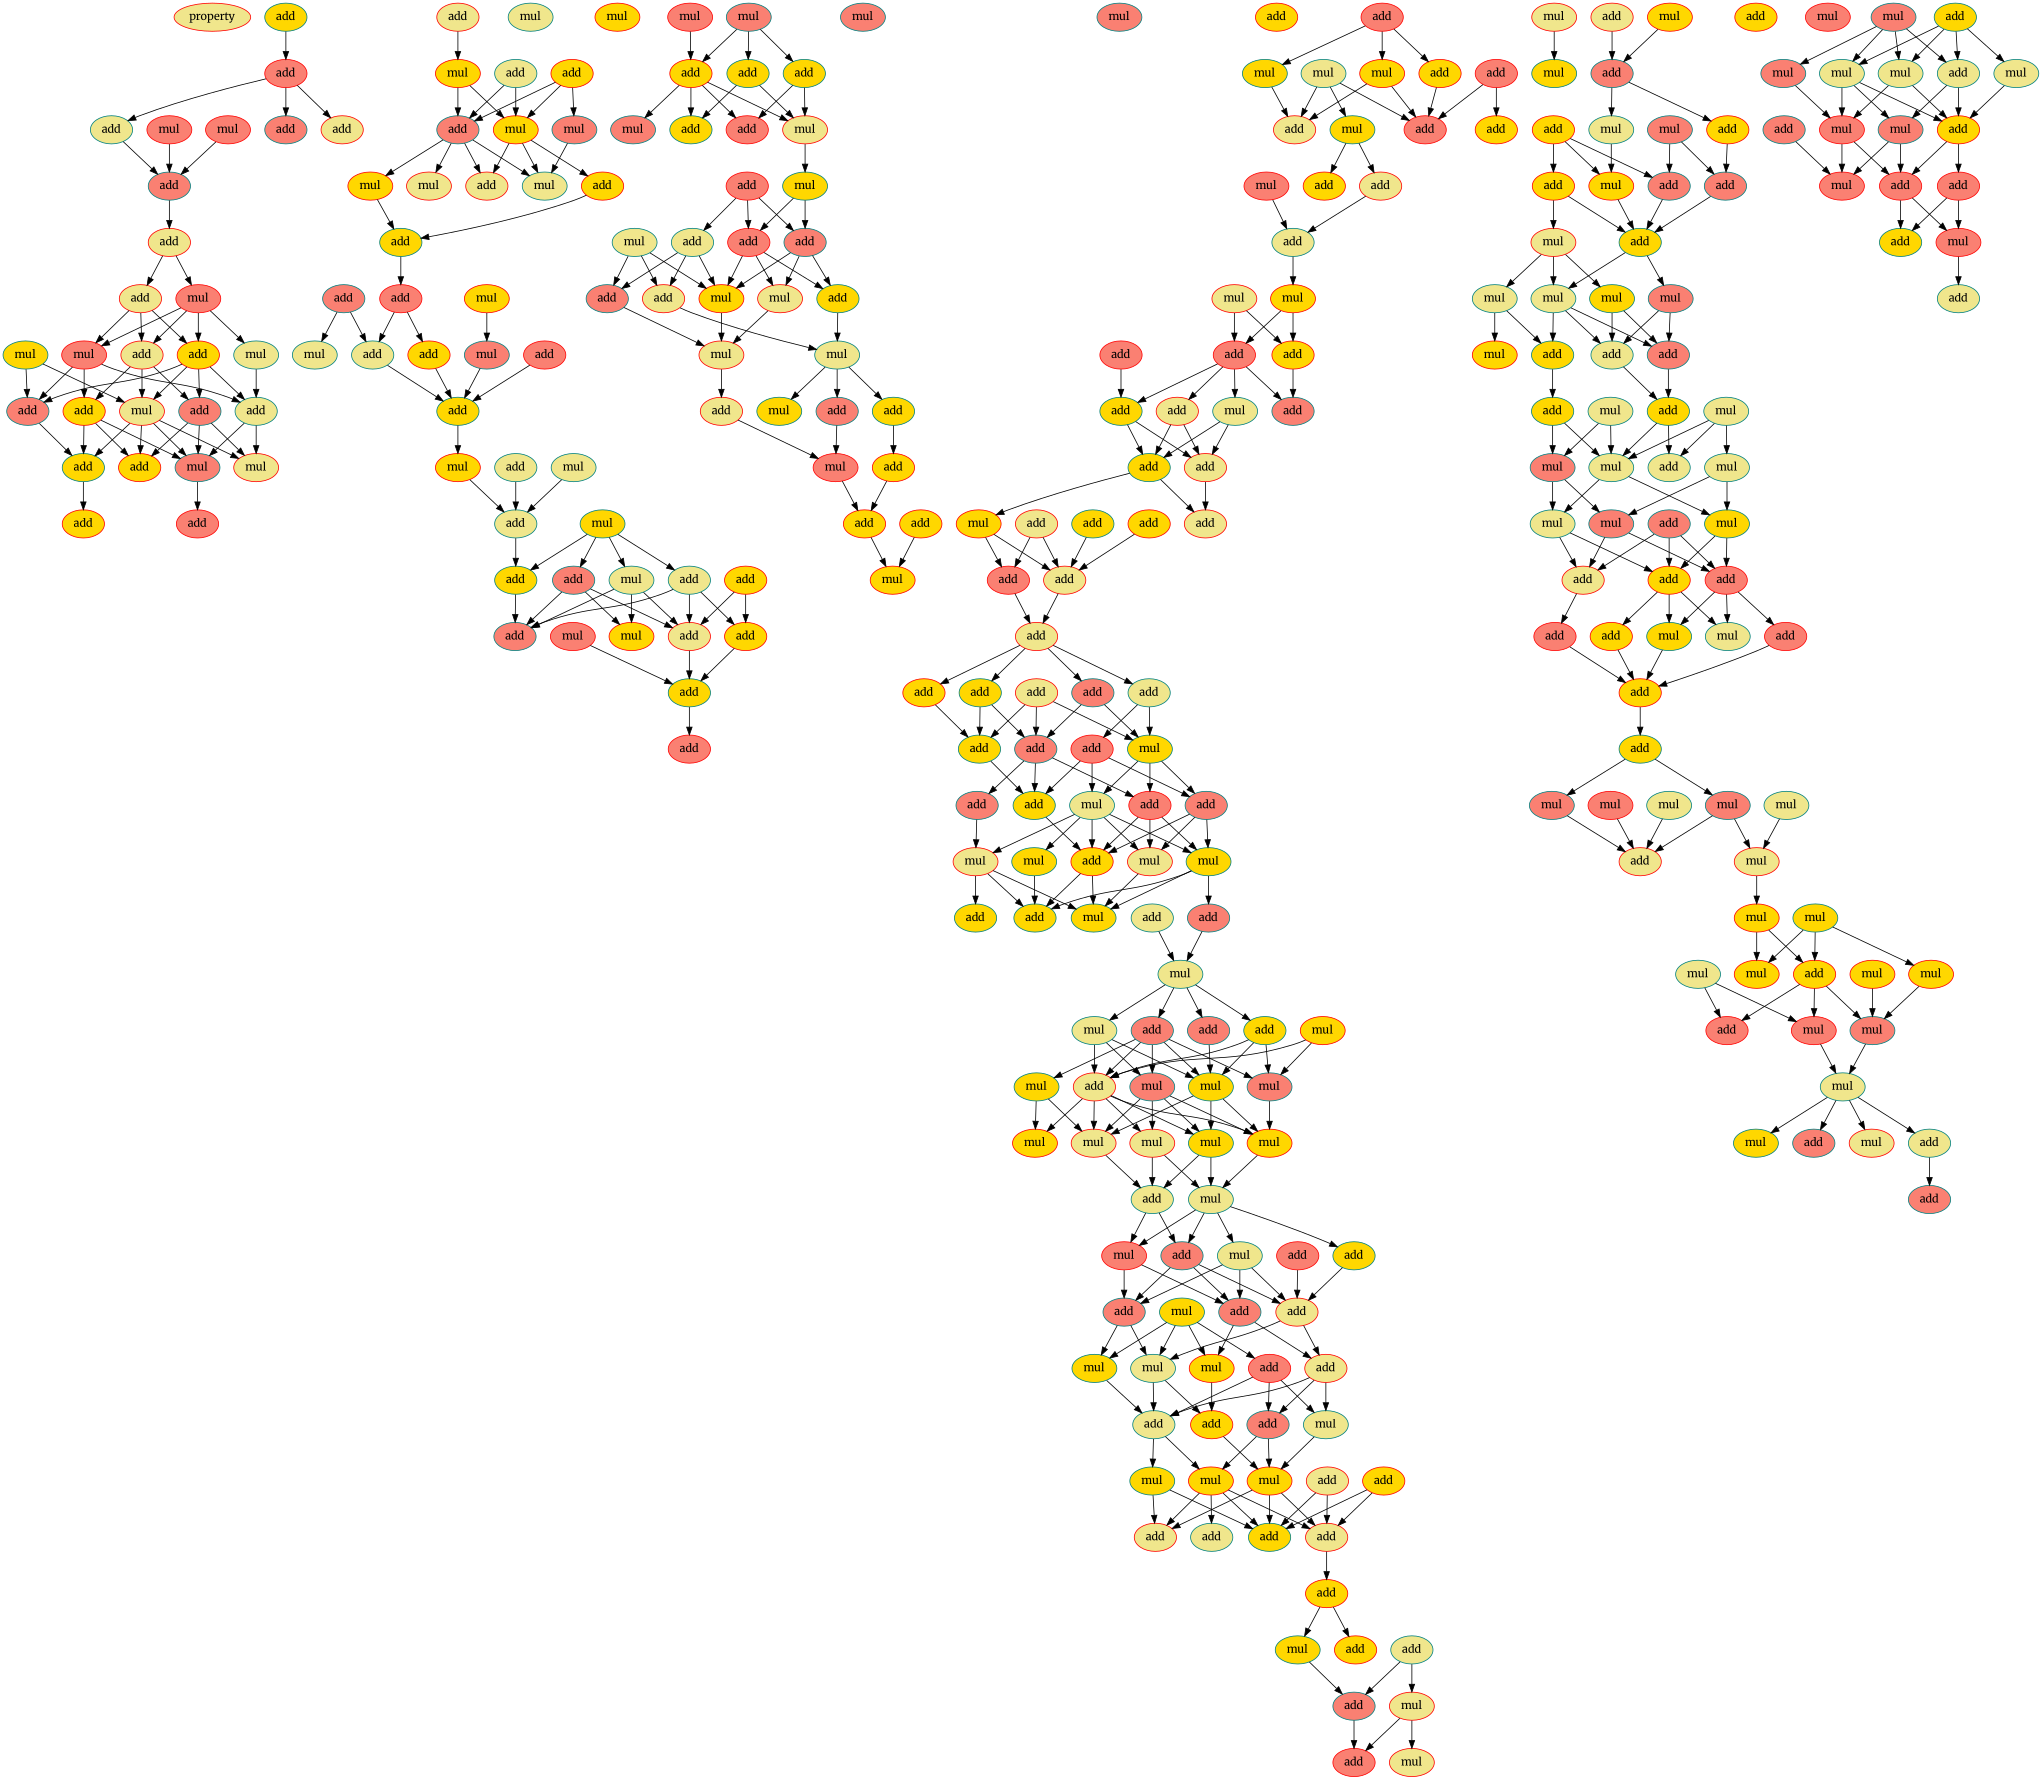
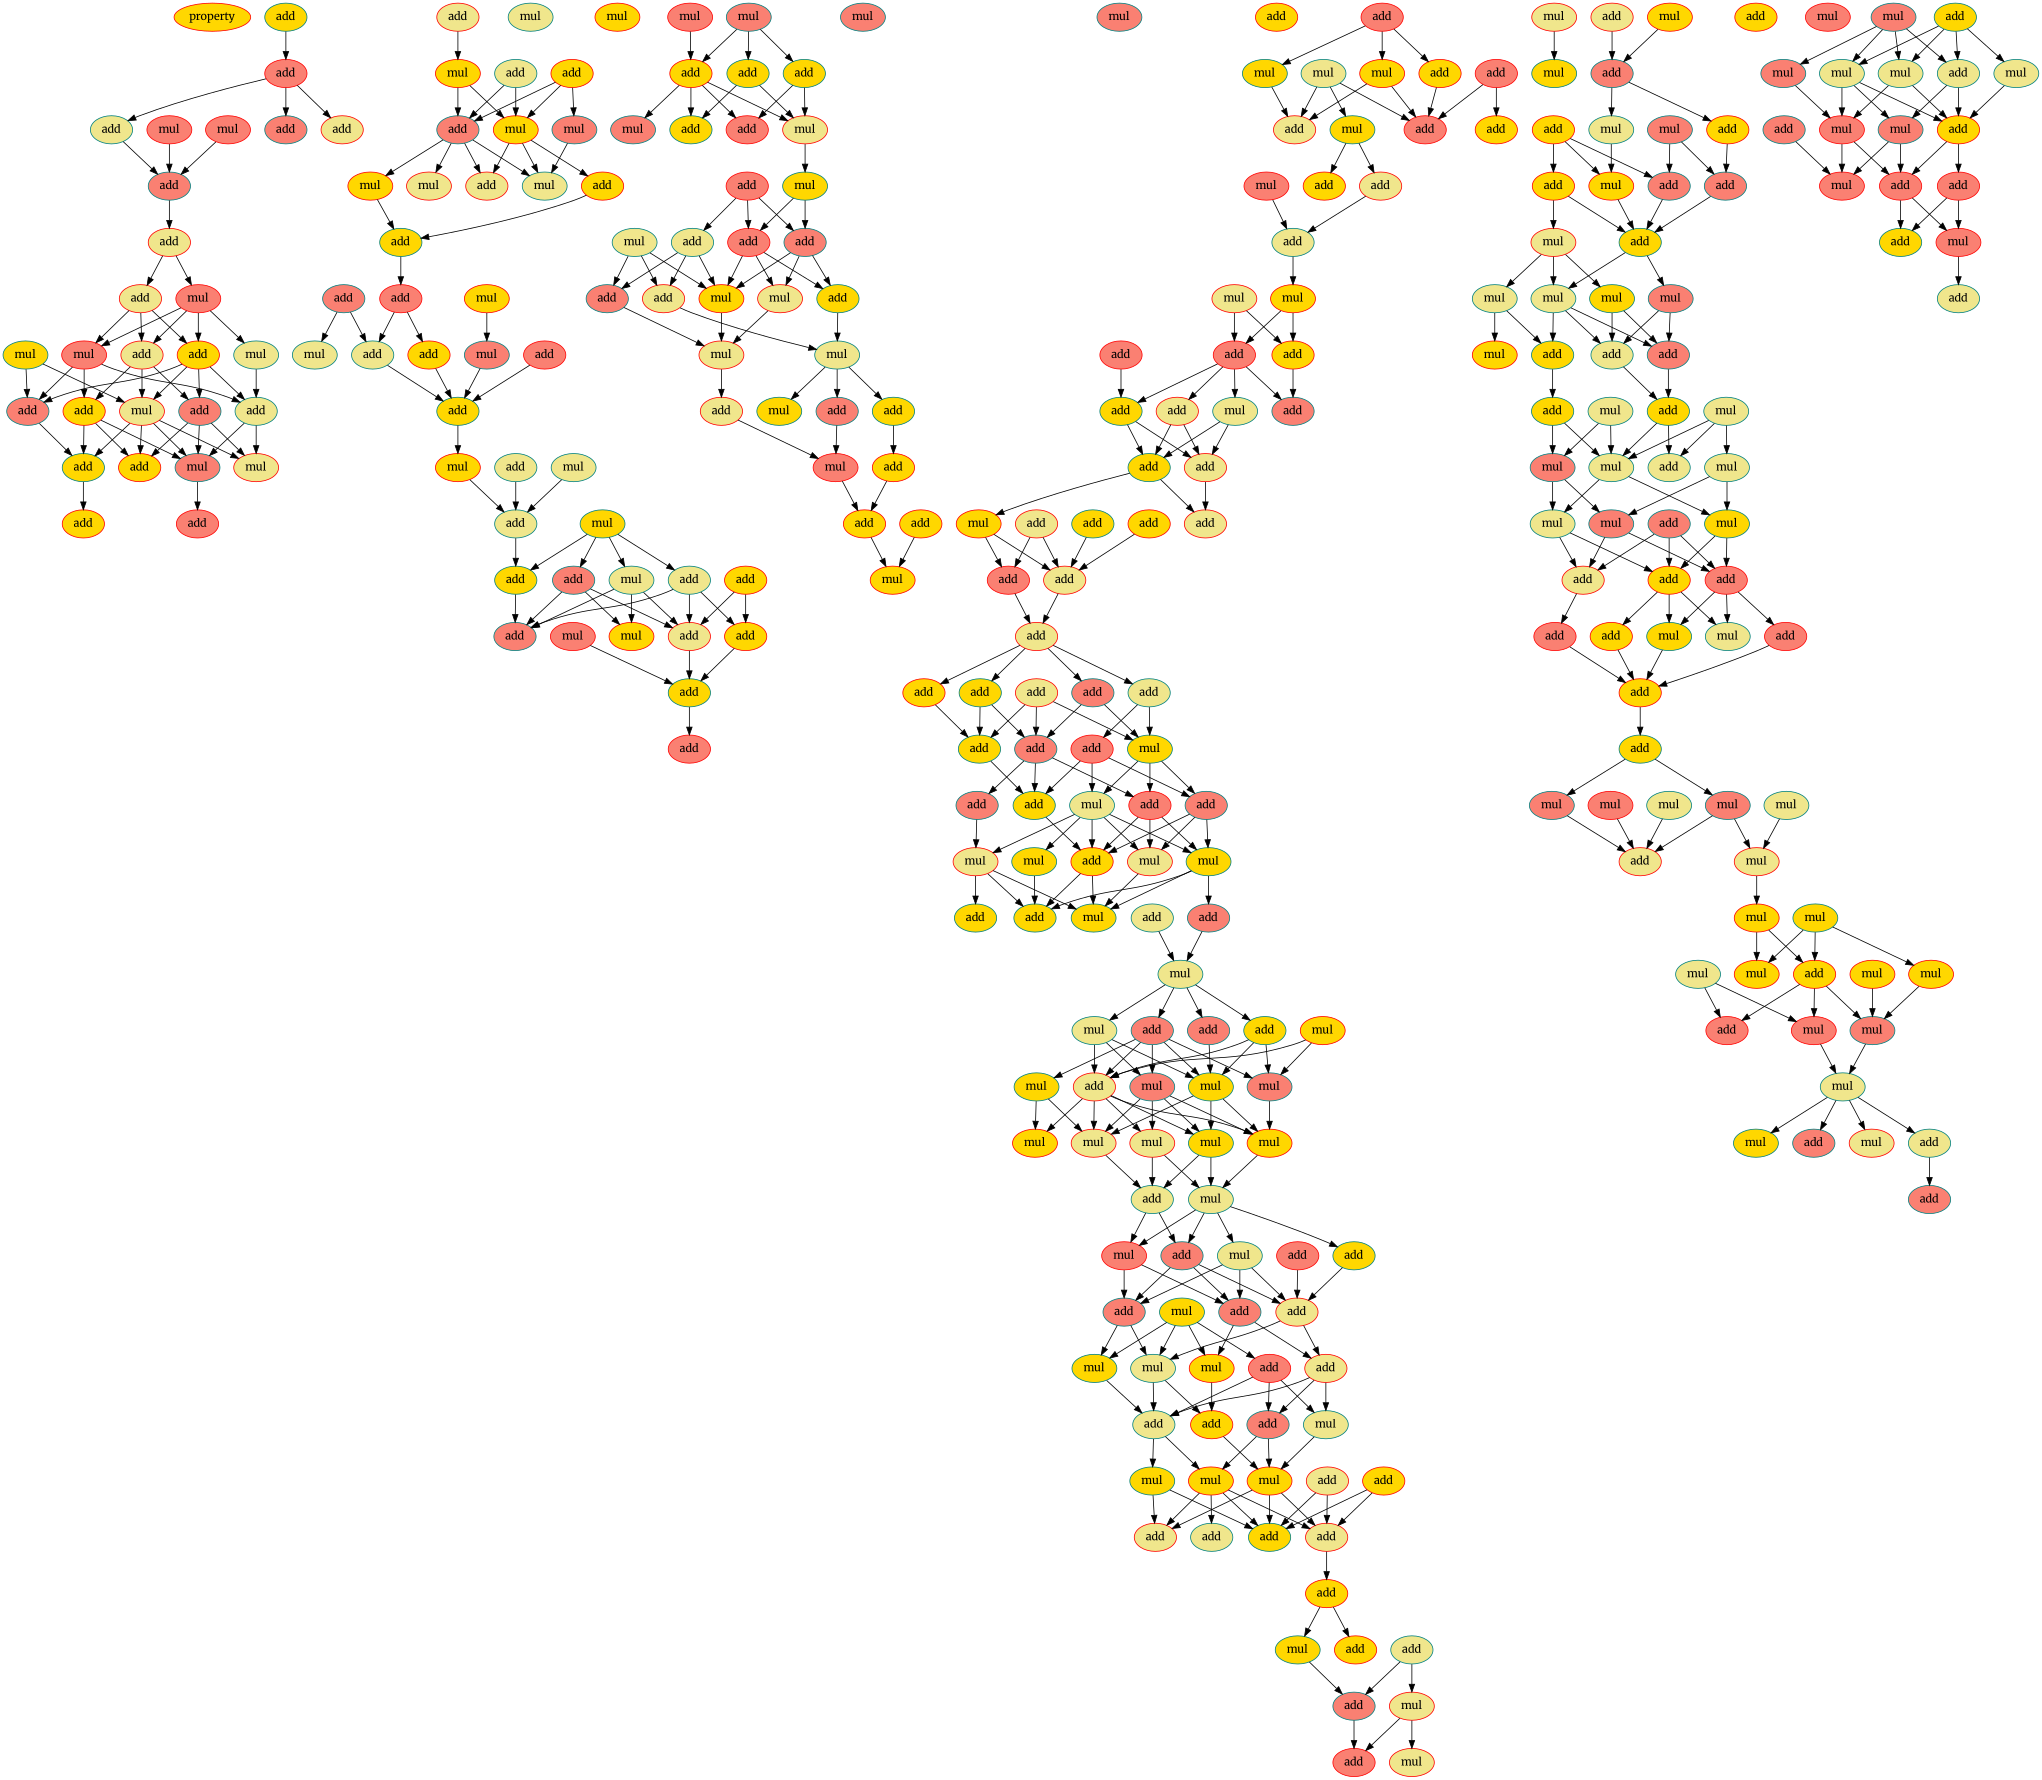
(212, 17) -> (212, 17)
